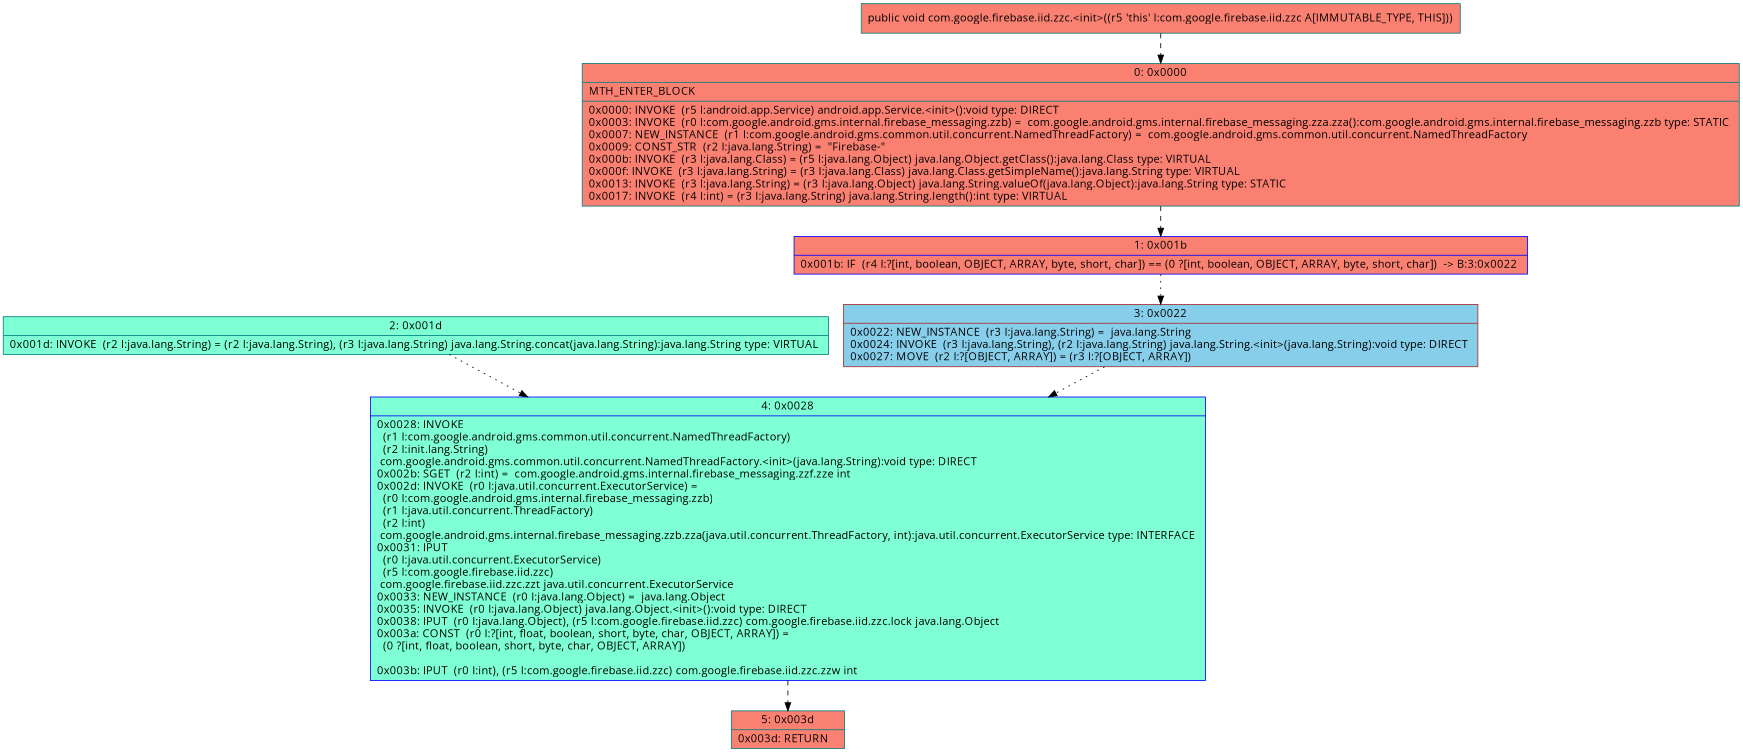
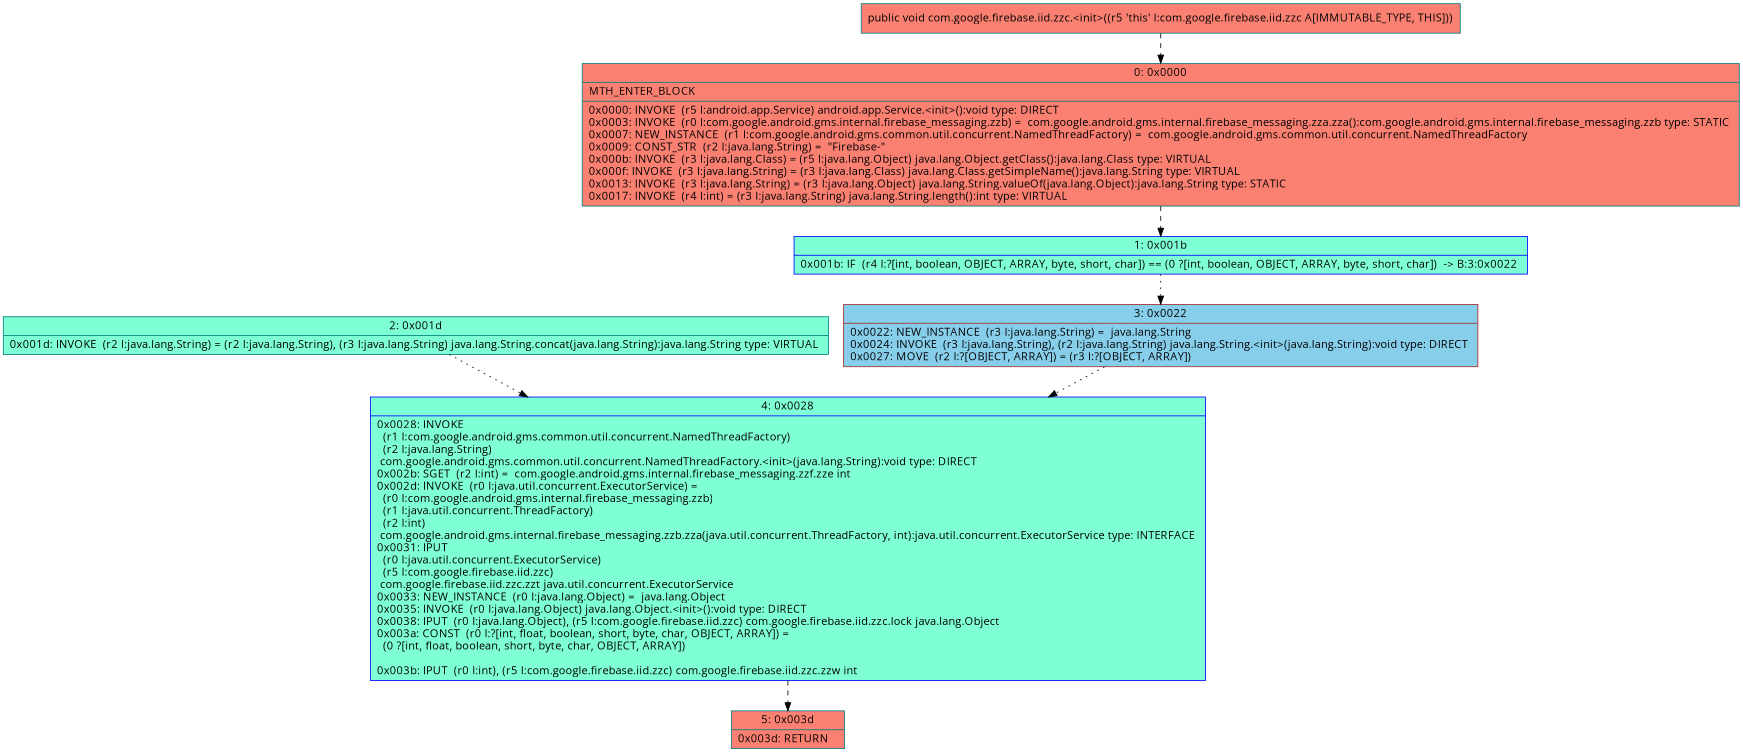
(1161, 255) -> (1161, 255)
(433, 449) -> (435, 449)
